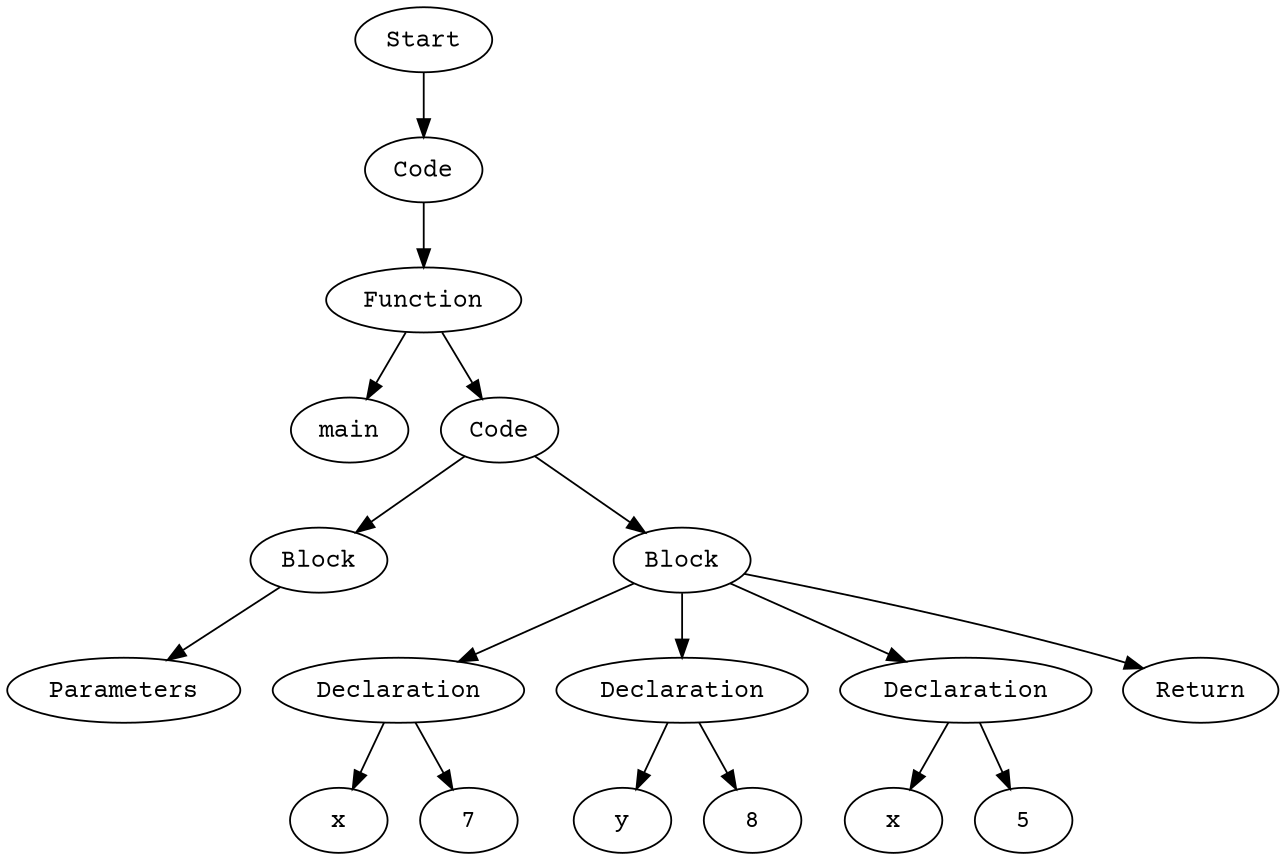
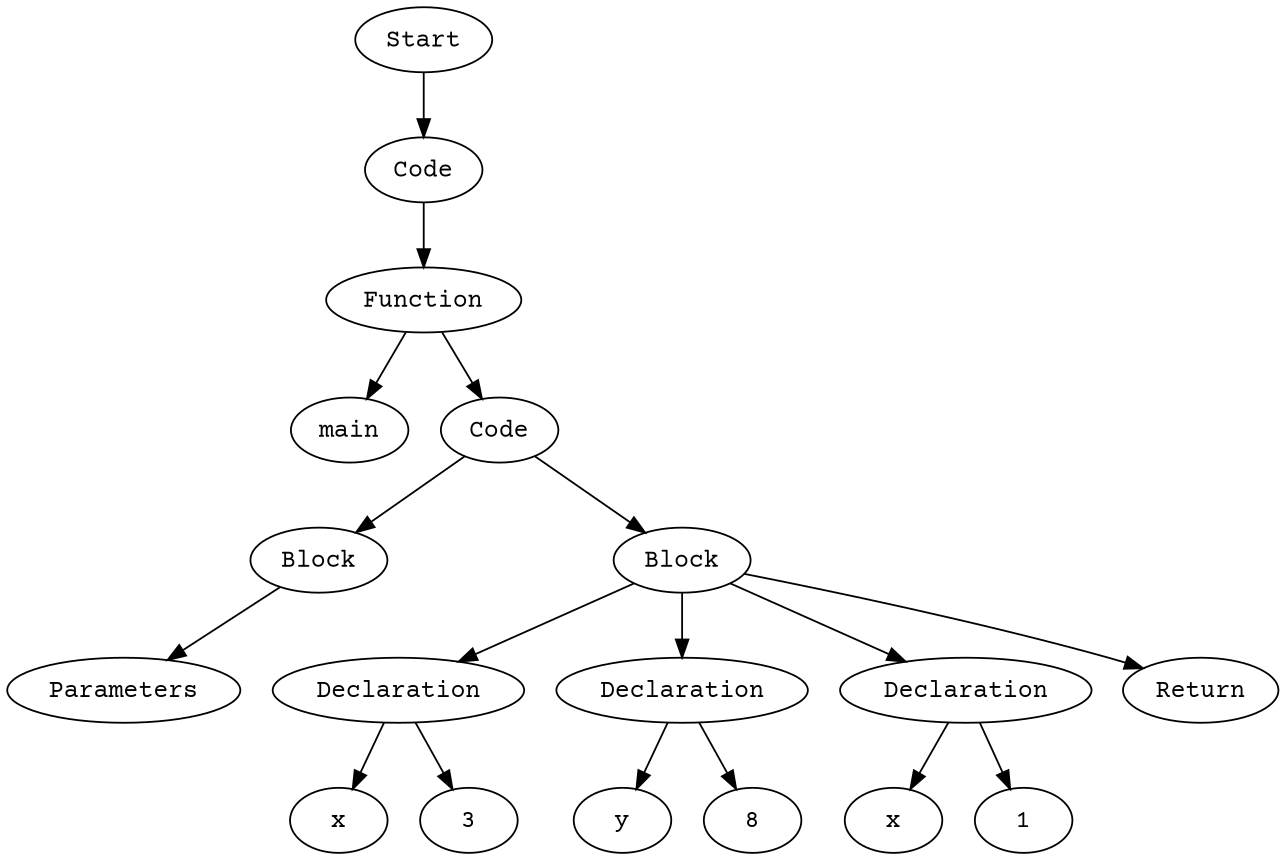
(469, 820) -> (469, 820)
(1024, 820) -> (1024, 820)
